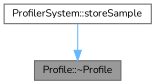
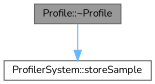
(78, 37) -> (78, 37)
